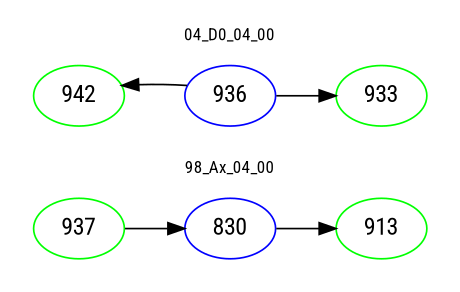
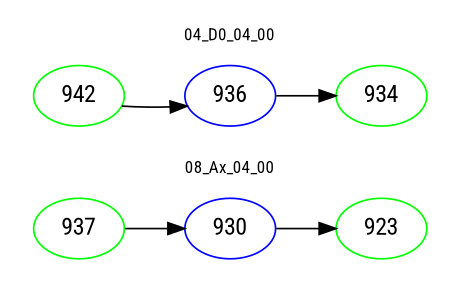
(163, 85) -> (146, 107)
(381, 96) -> (381, 96)
(230, 169) -> (230, 169)
(230, 229) -> (230, 229)
(381, 229) -> (381, 229)
